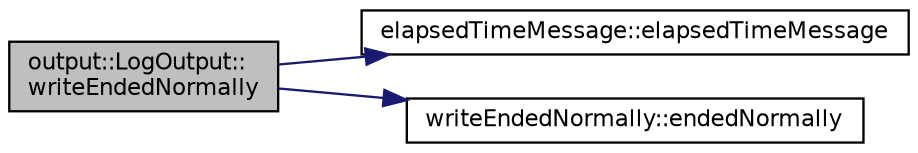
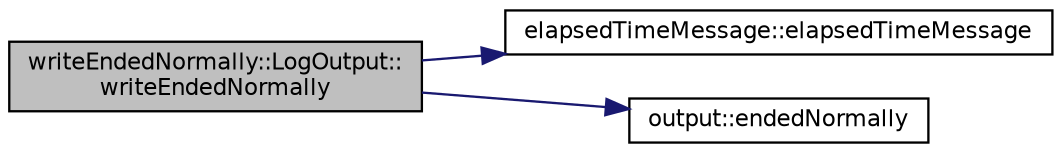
(144, 76) -> (216, 76)
(635, 121) -> (779, 121)
